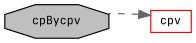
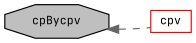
(123, 14) -> (135, 29)
